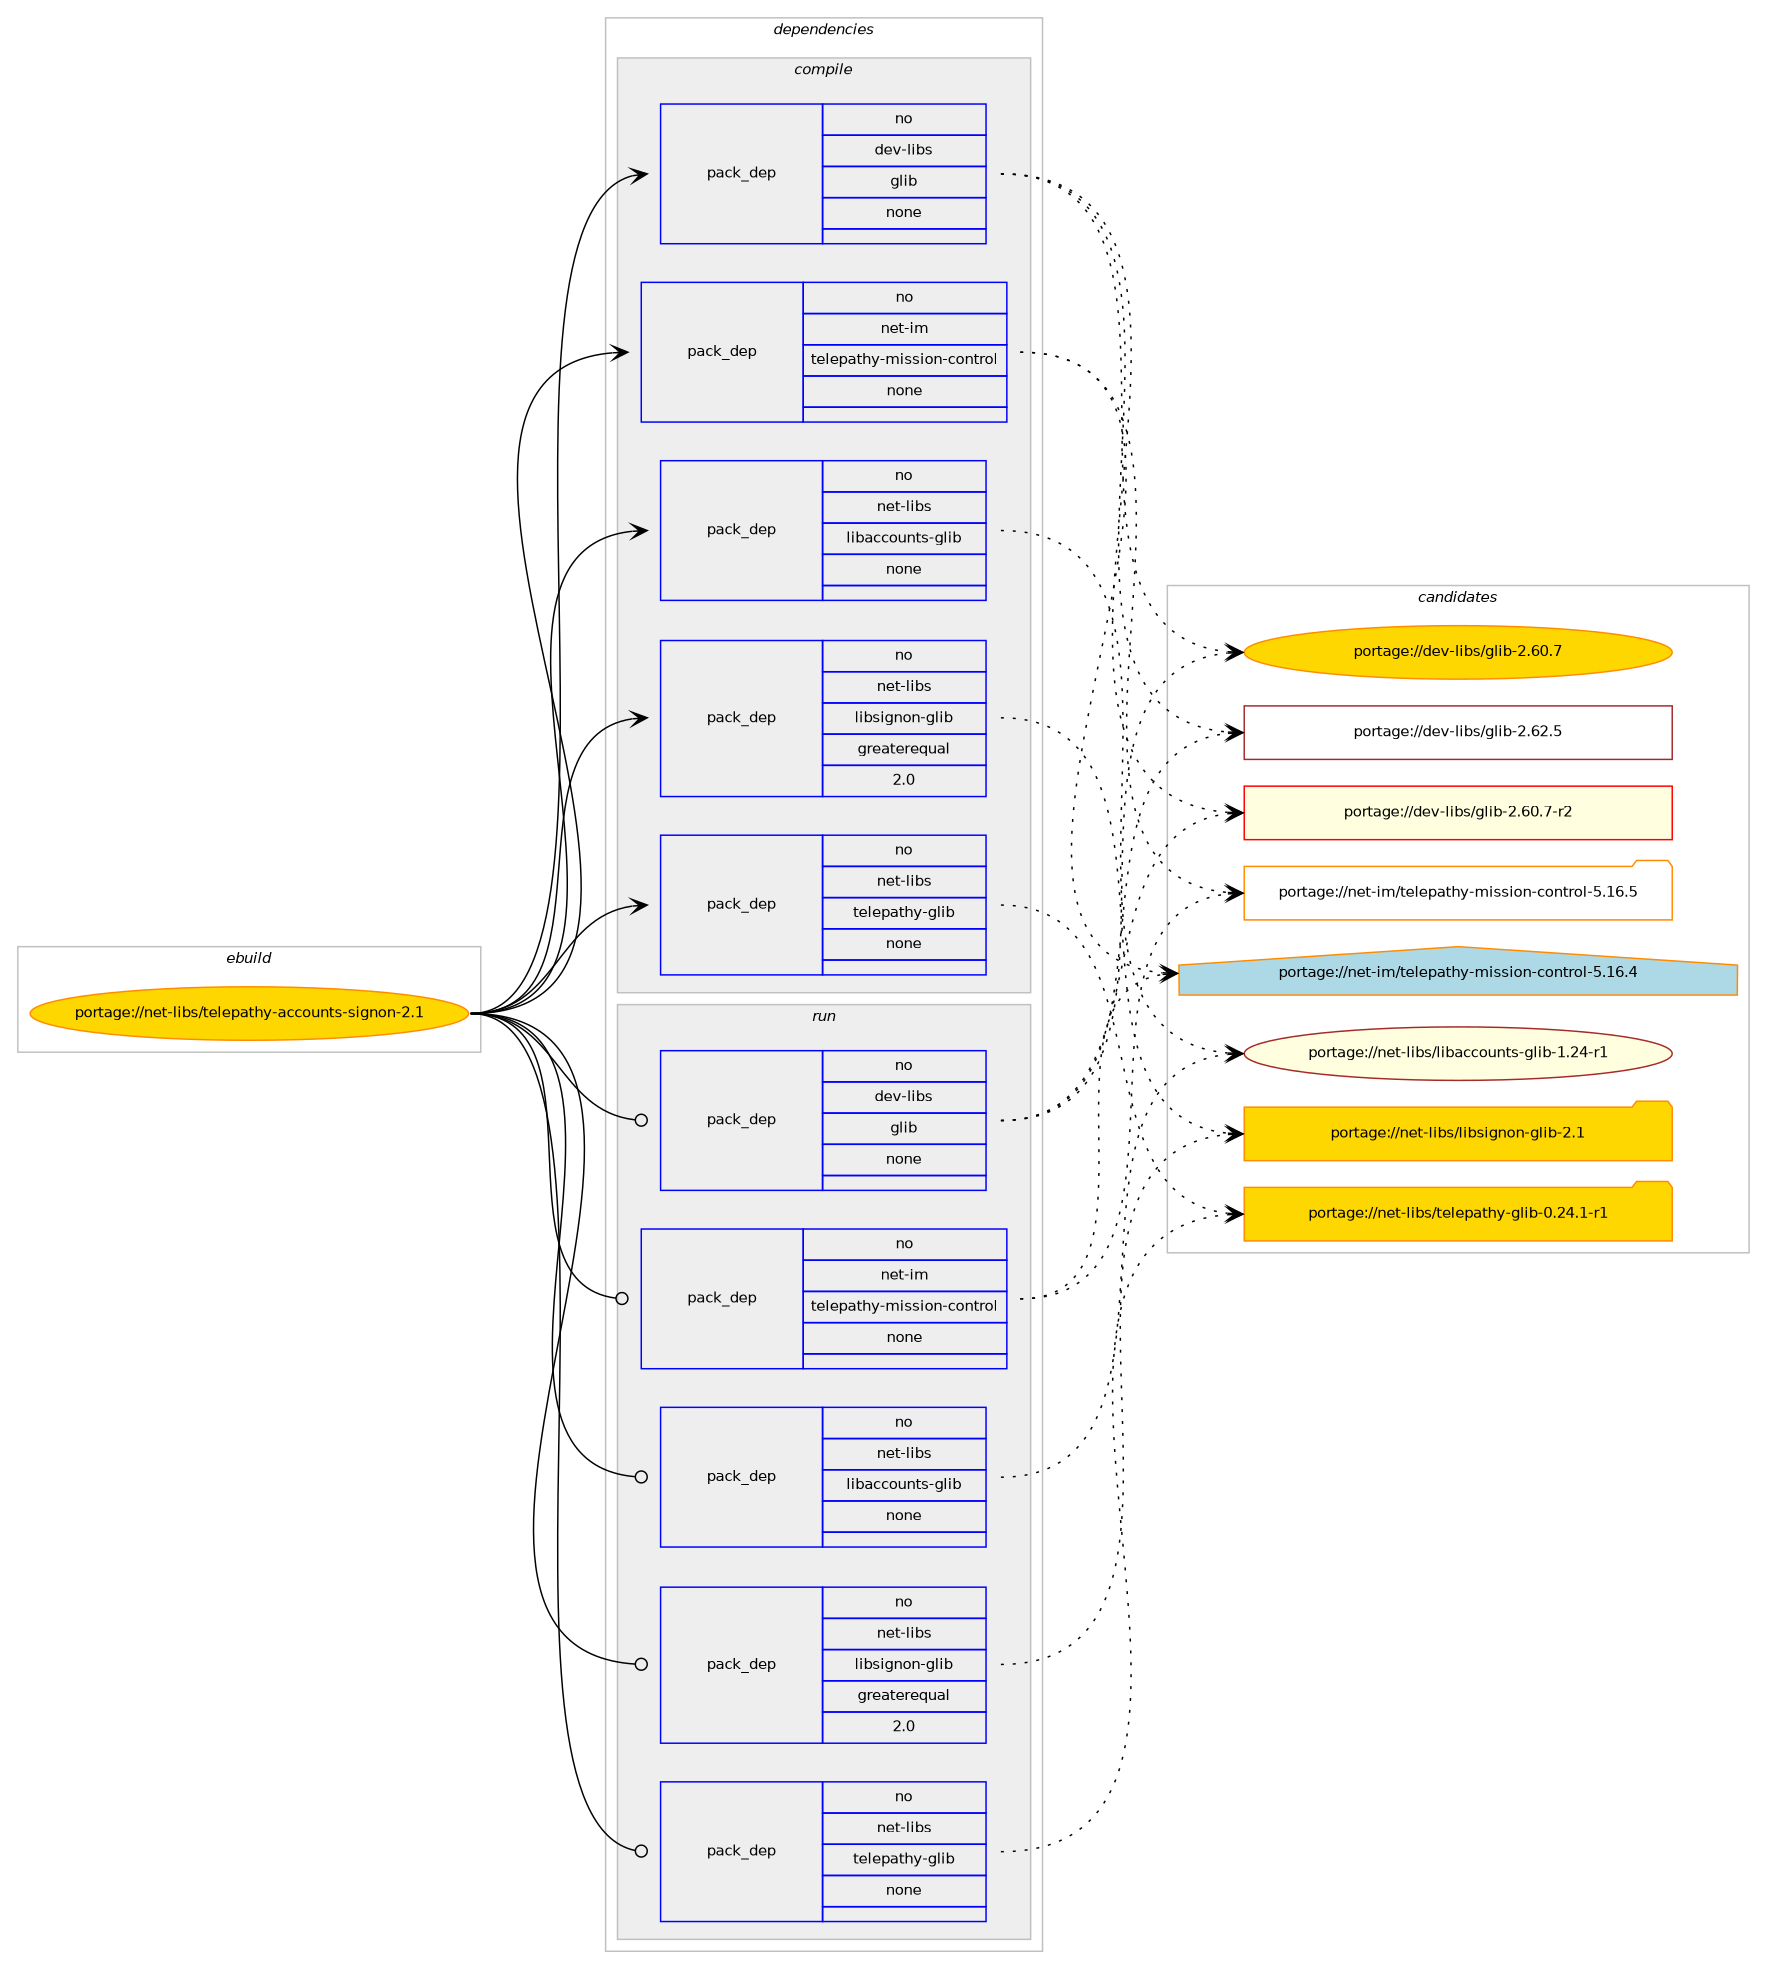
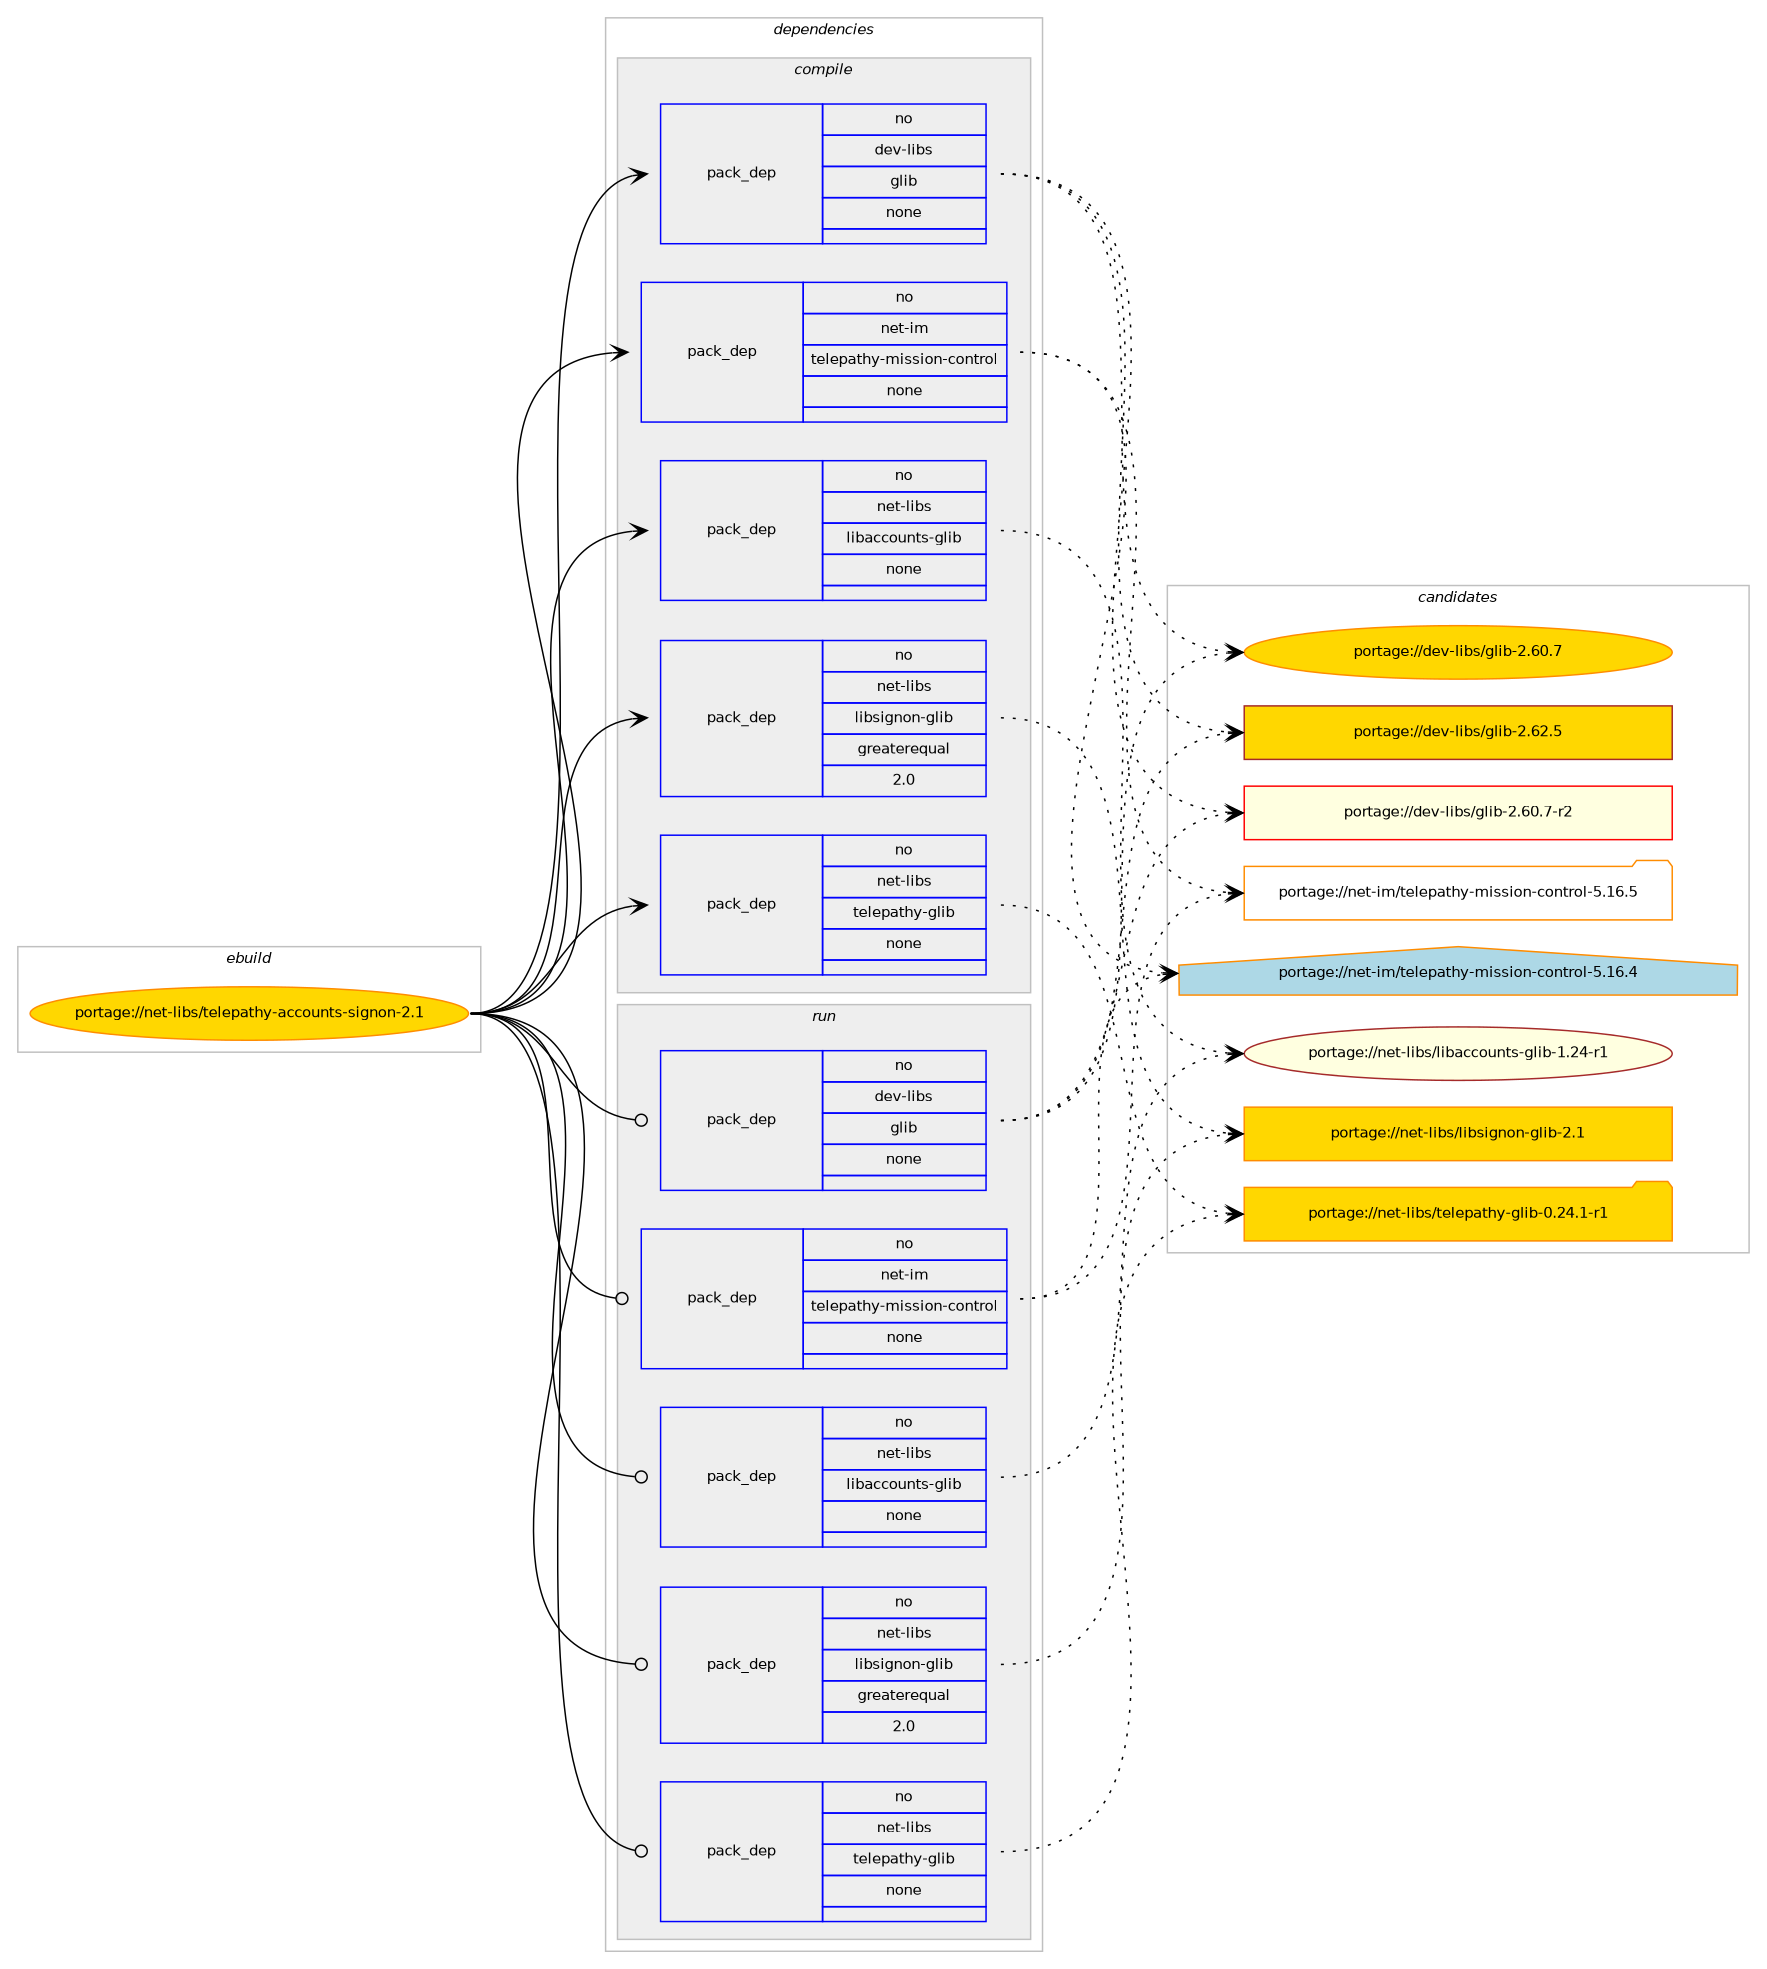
(1458, 733) -> (1458, 733)
(1458, 1134) -> (1458, 1134)
